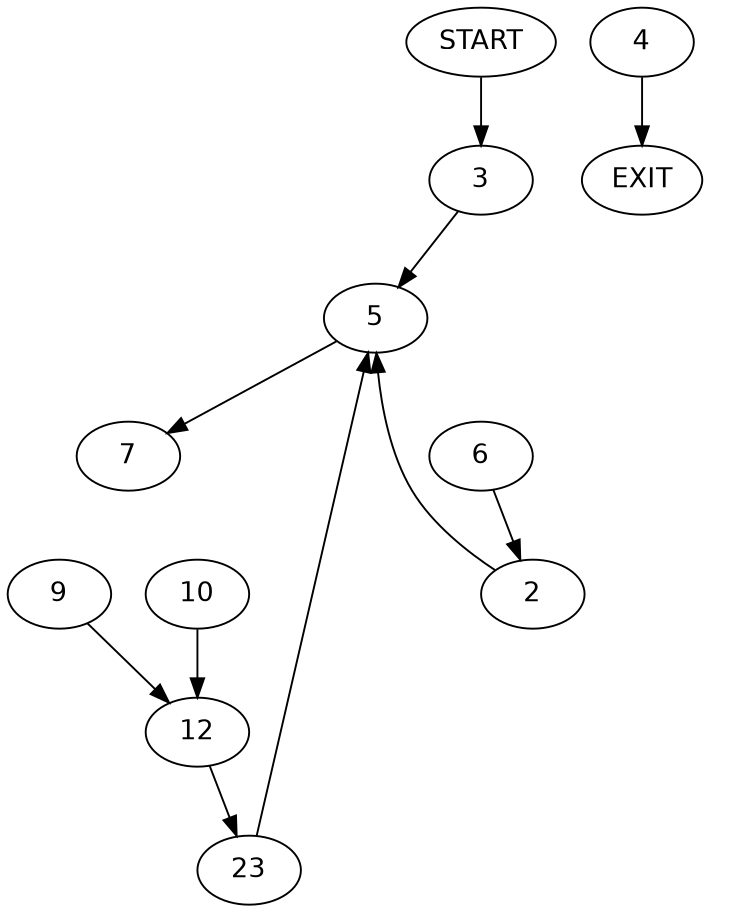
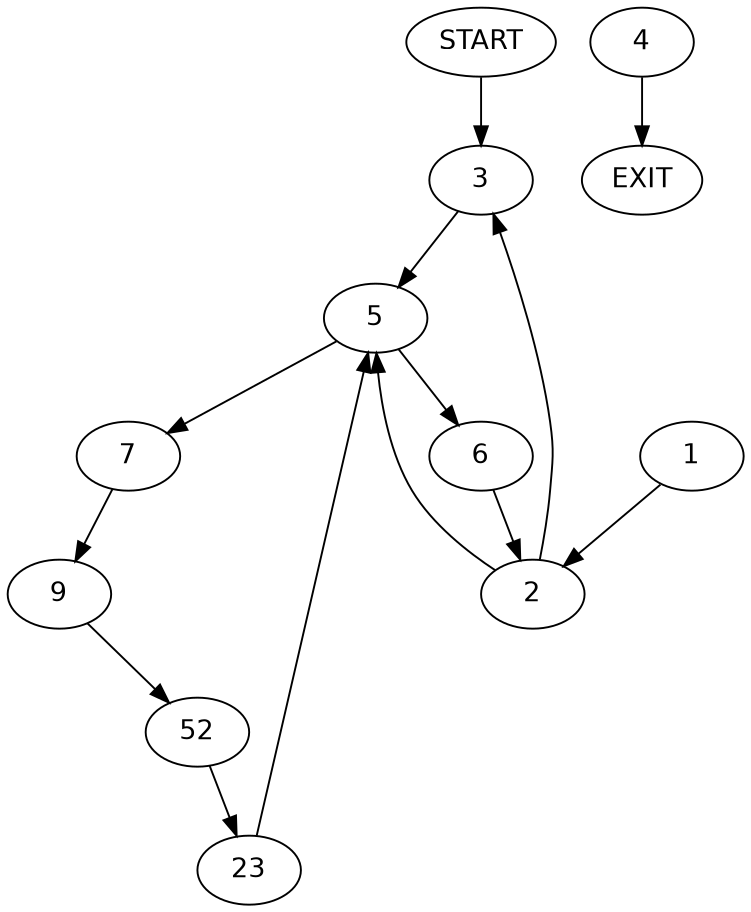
none -> (422, 380)
none -> (545, 393)
none -> (692, 456)
none -> (98, 517)
(197, 594) -> none
(197, 732) -> (197, 732)
